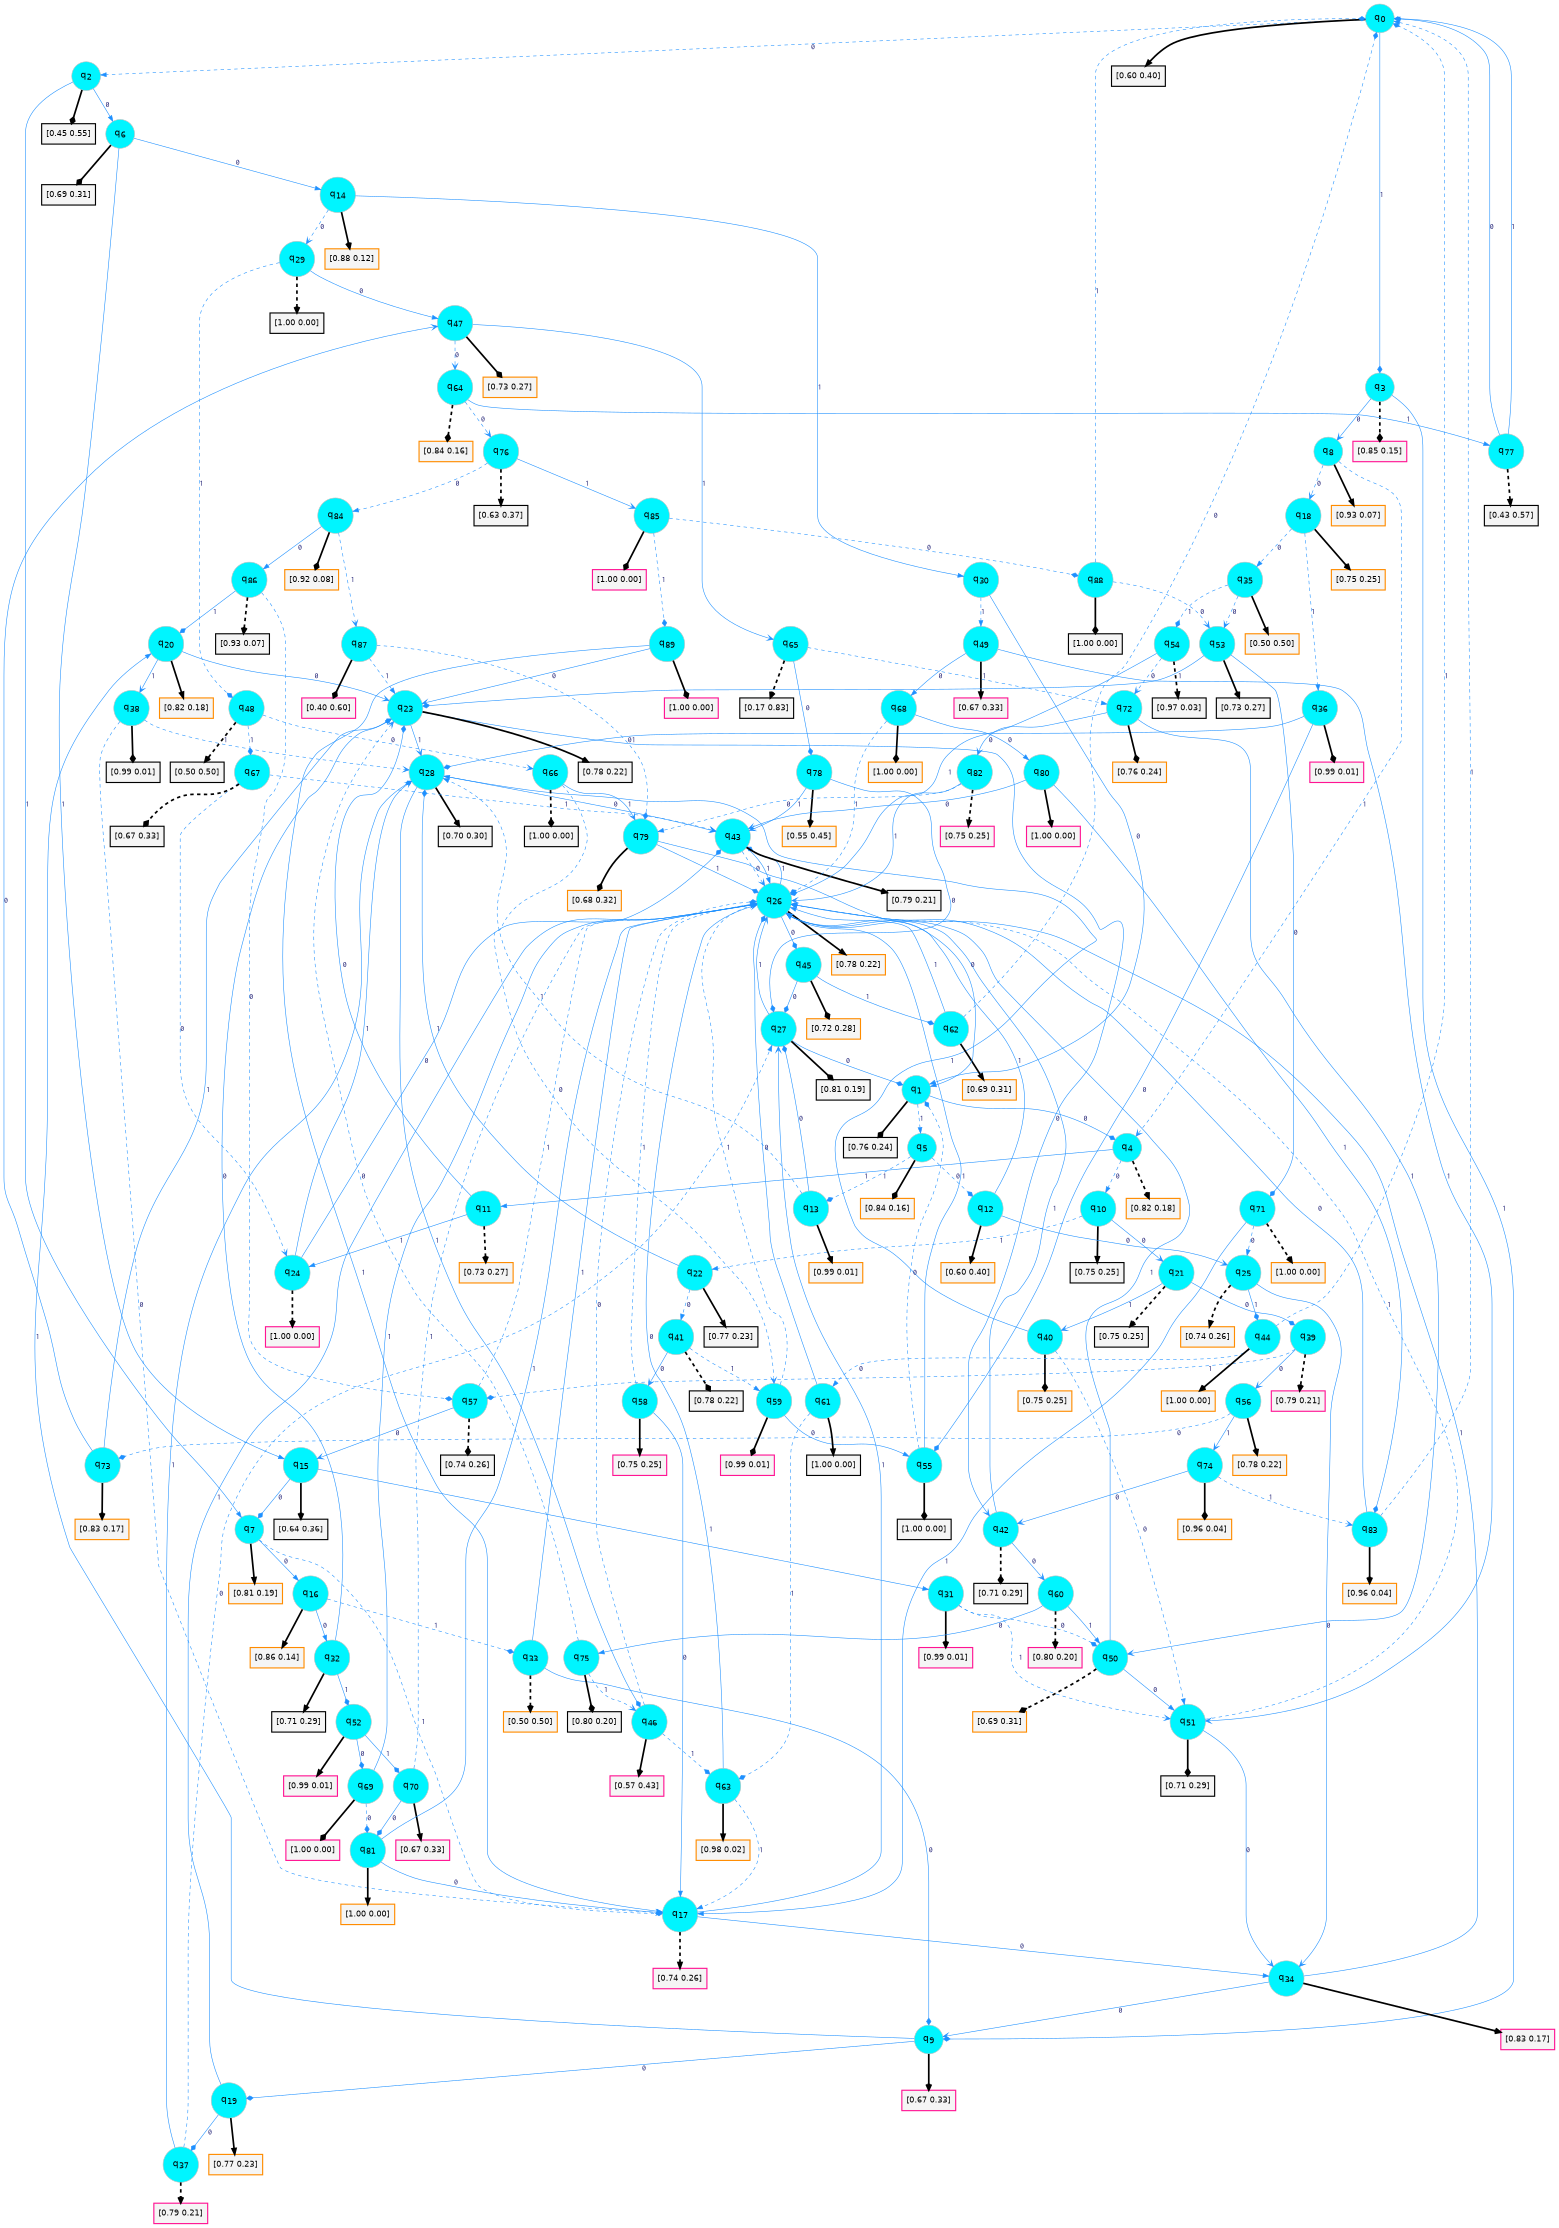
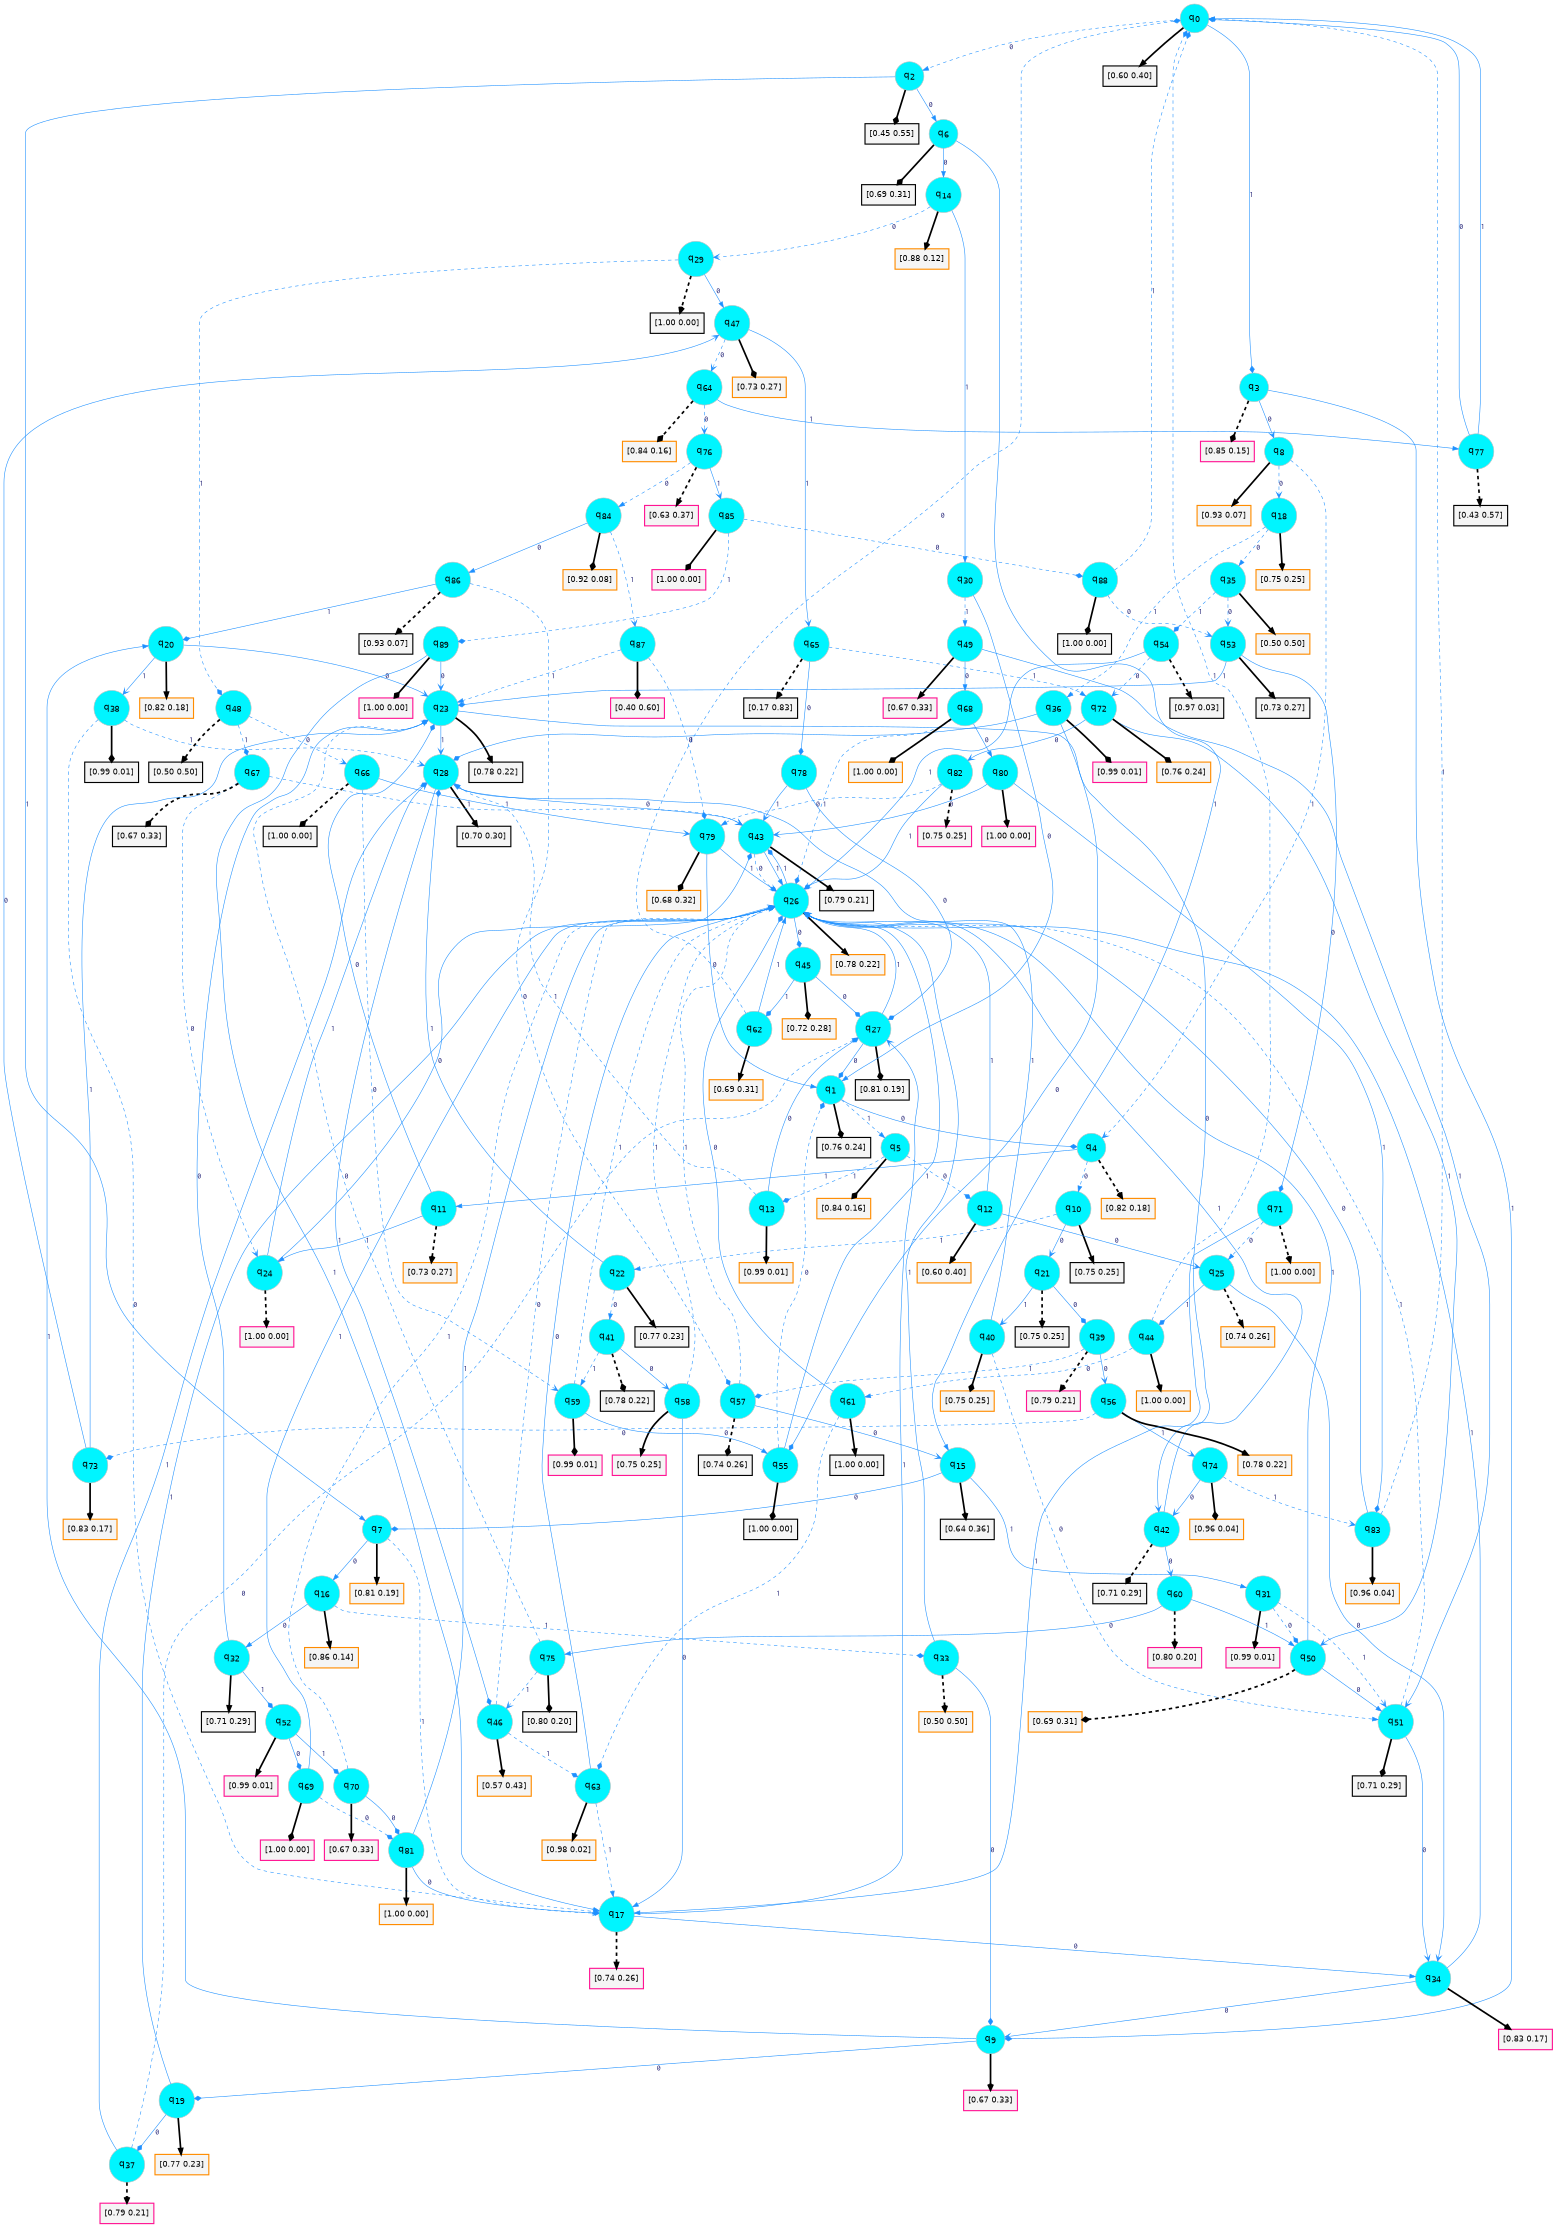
(501, 516) -> (672, 516)
(809, 836) -> none
(637, 1786) -> (504, 1786)
